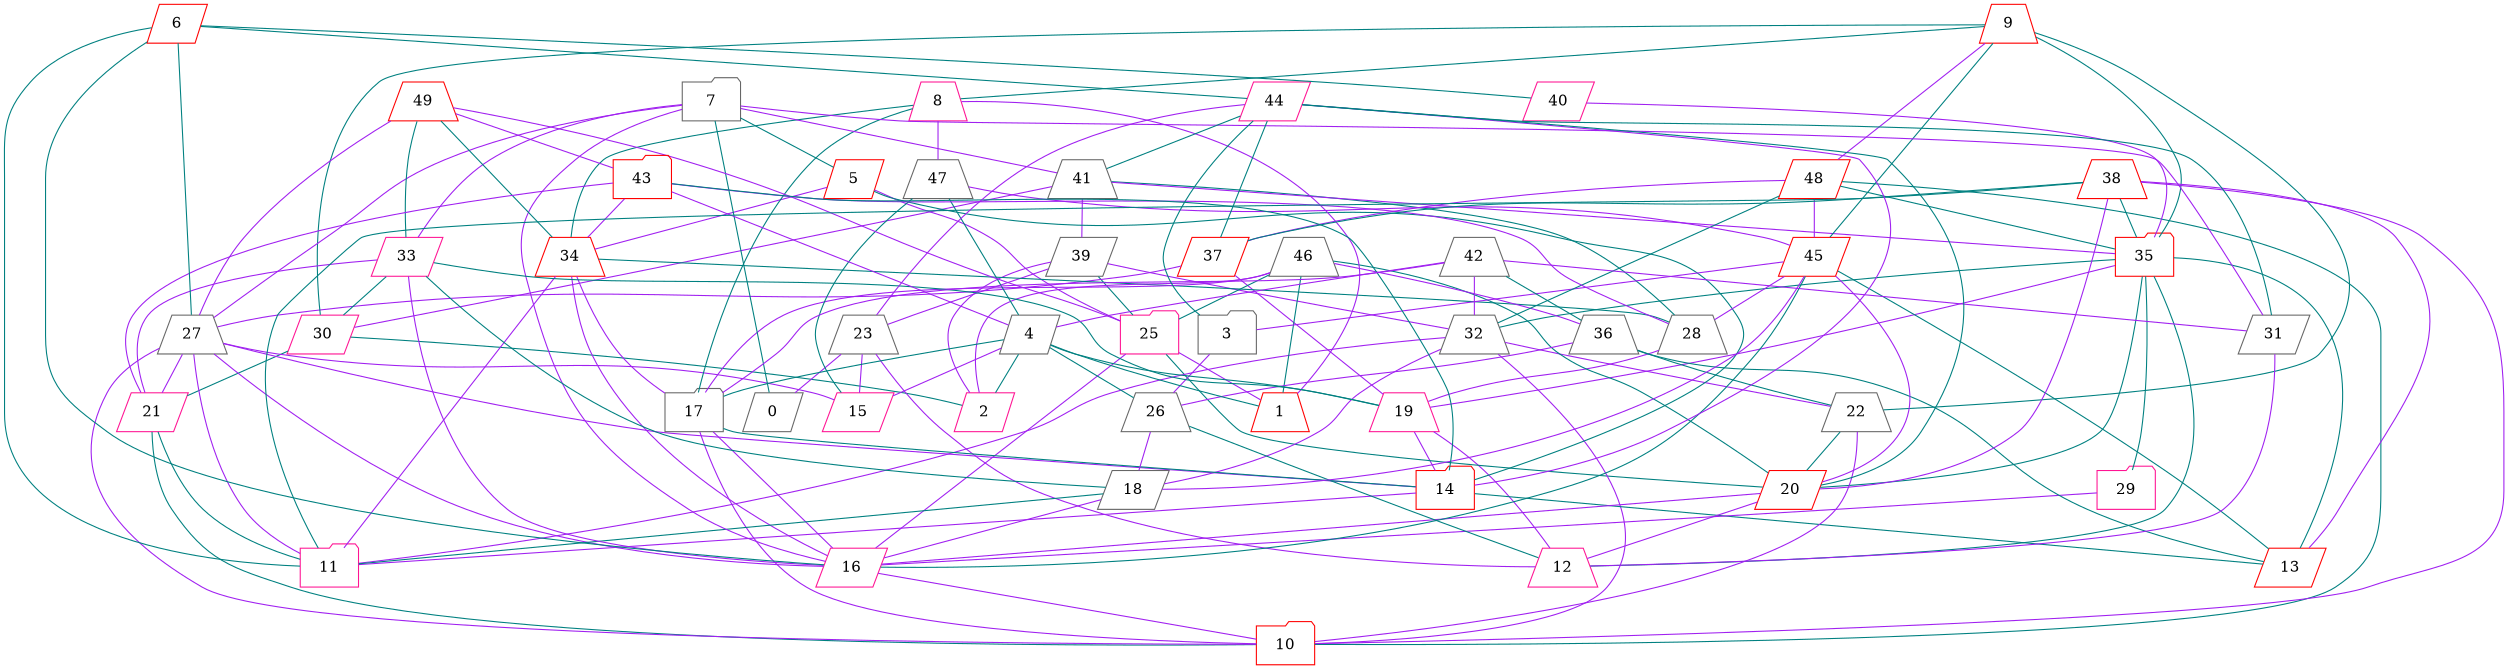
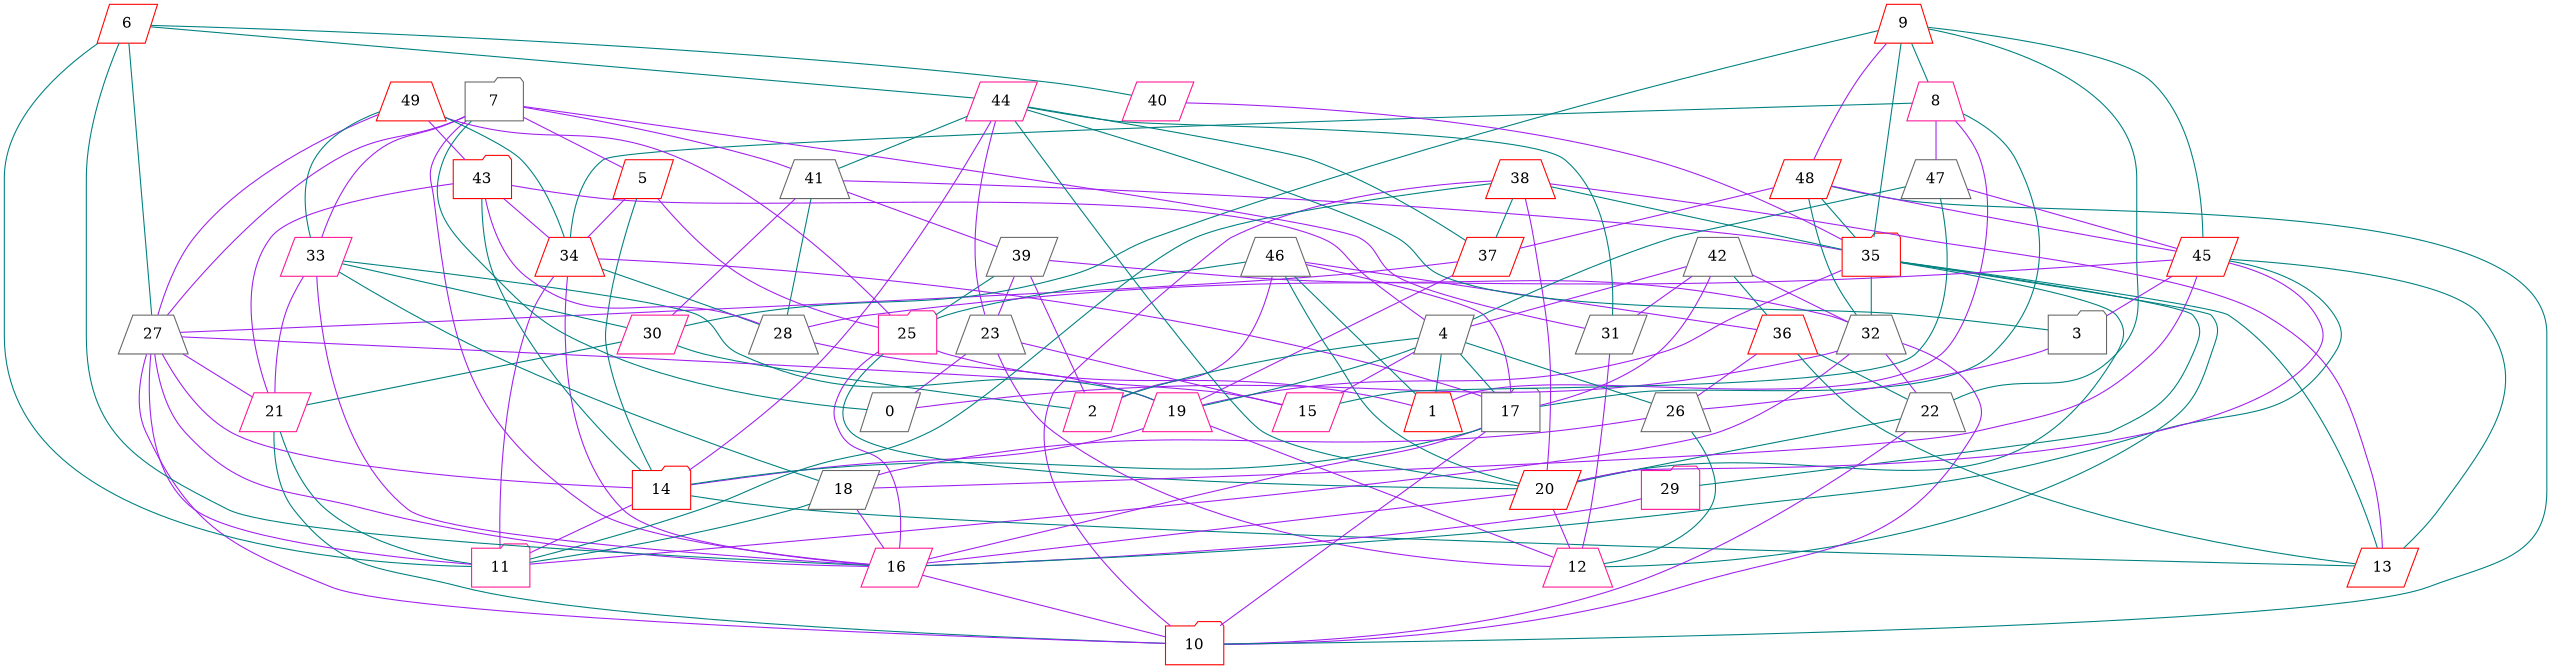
(787, 143) -> (573, 142)
(1604, 335) -> (1783, 335)
(1312, 435) -> (1378, 389)
